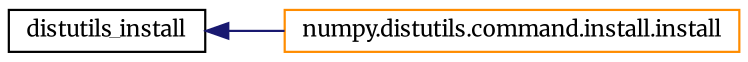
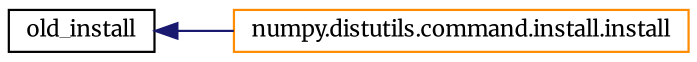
(107, 31) -> (82, 31)
